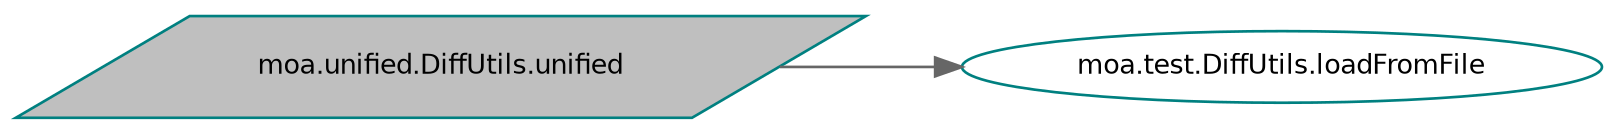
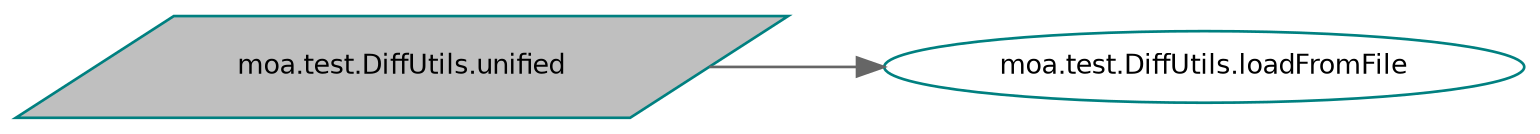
(441, 67) -> (402, 67)
